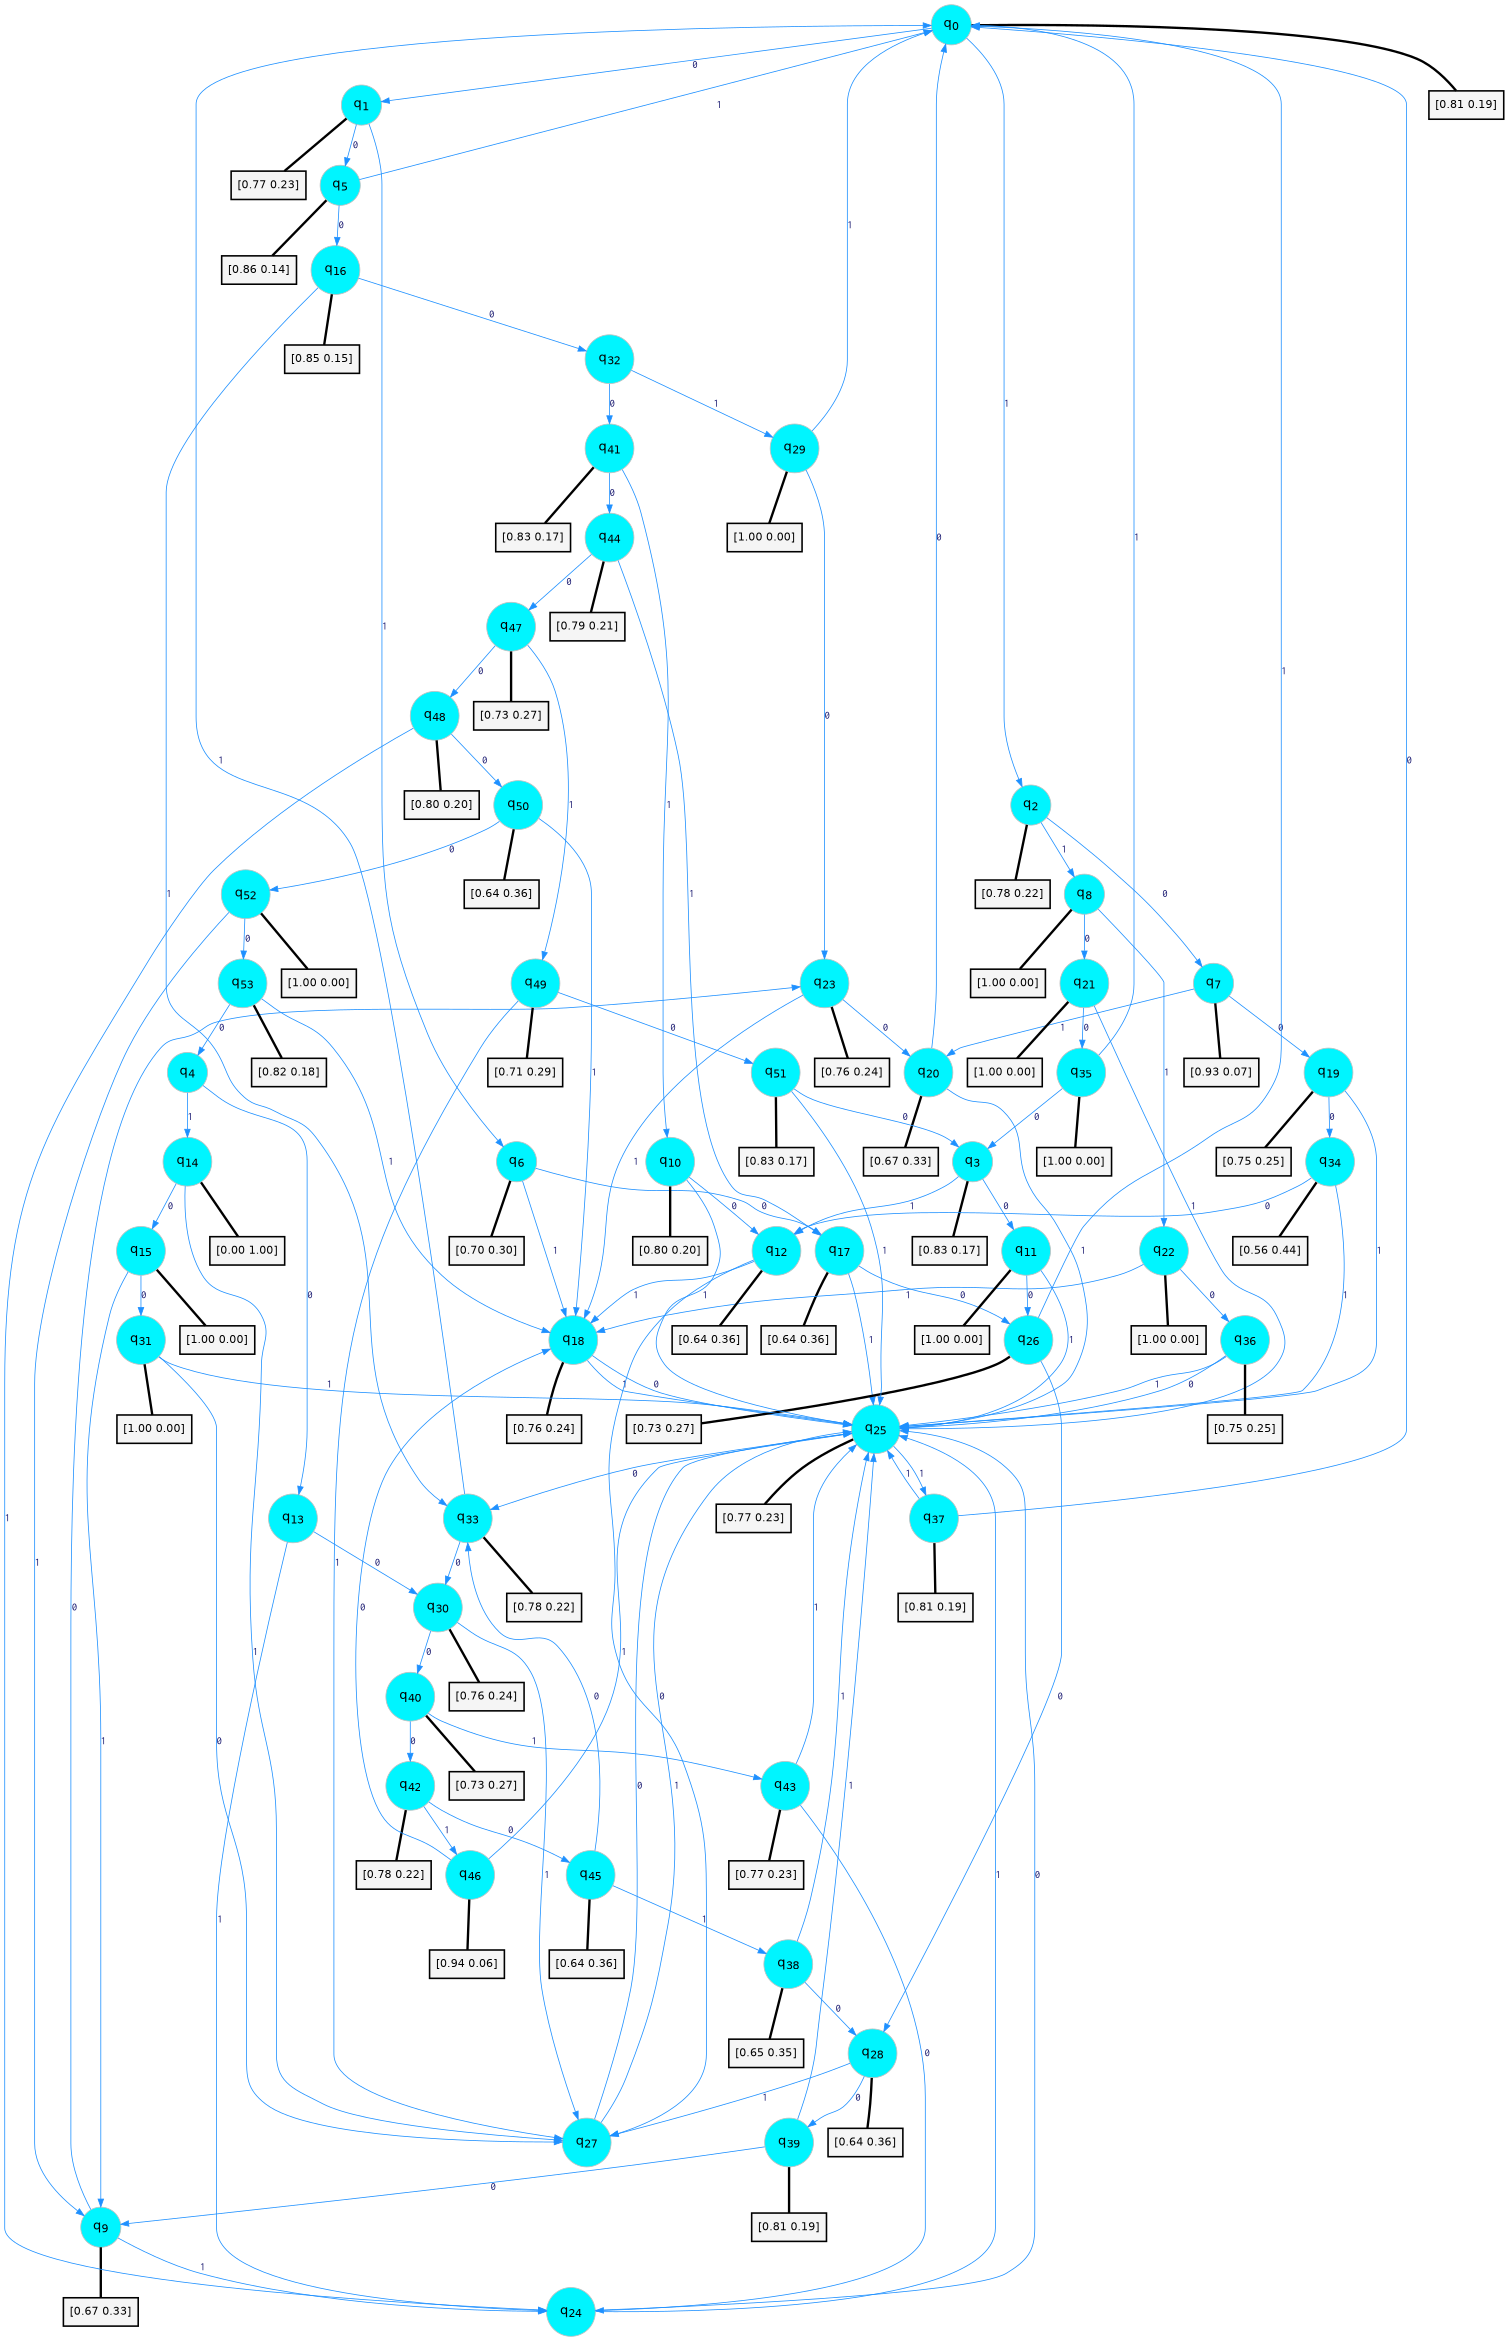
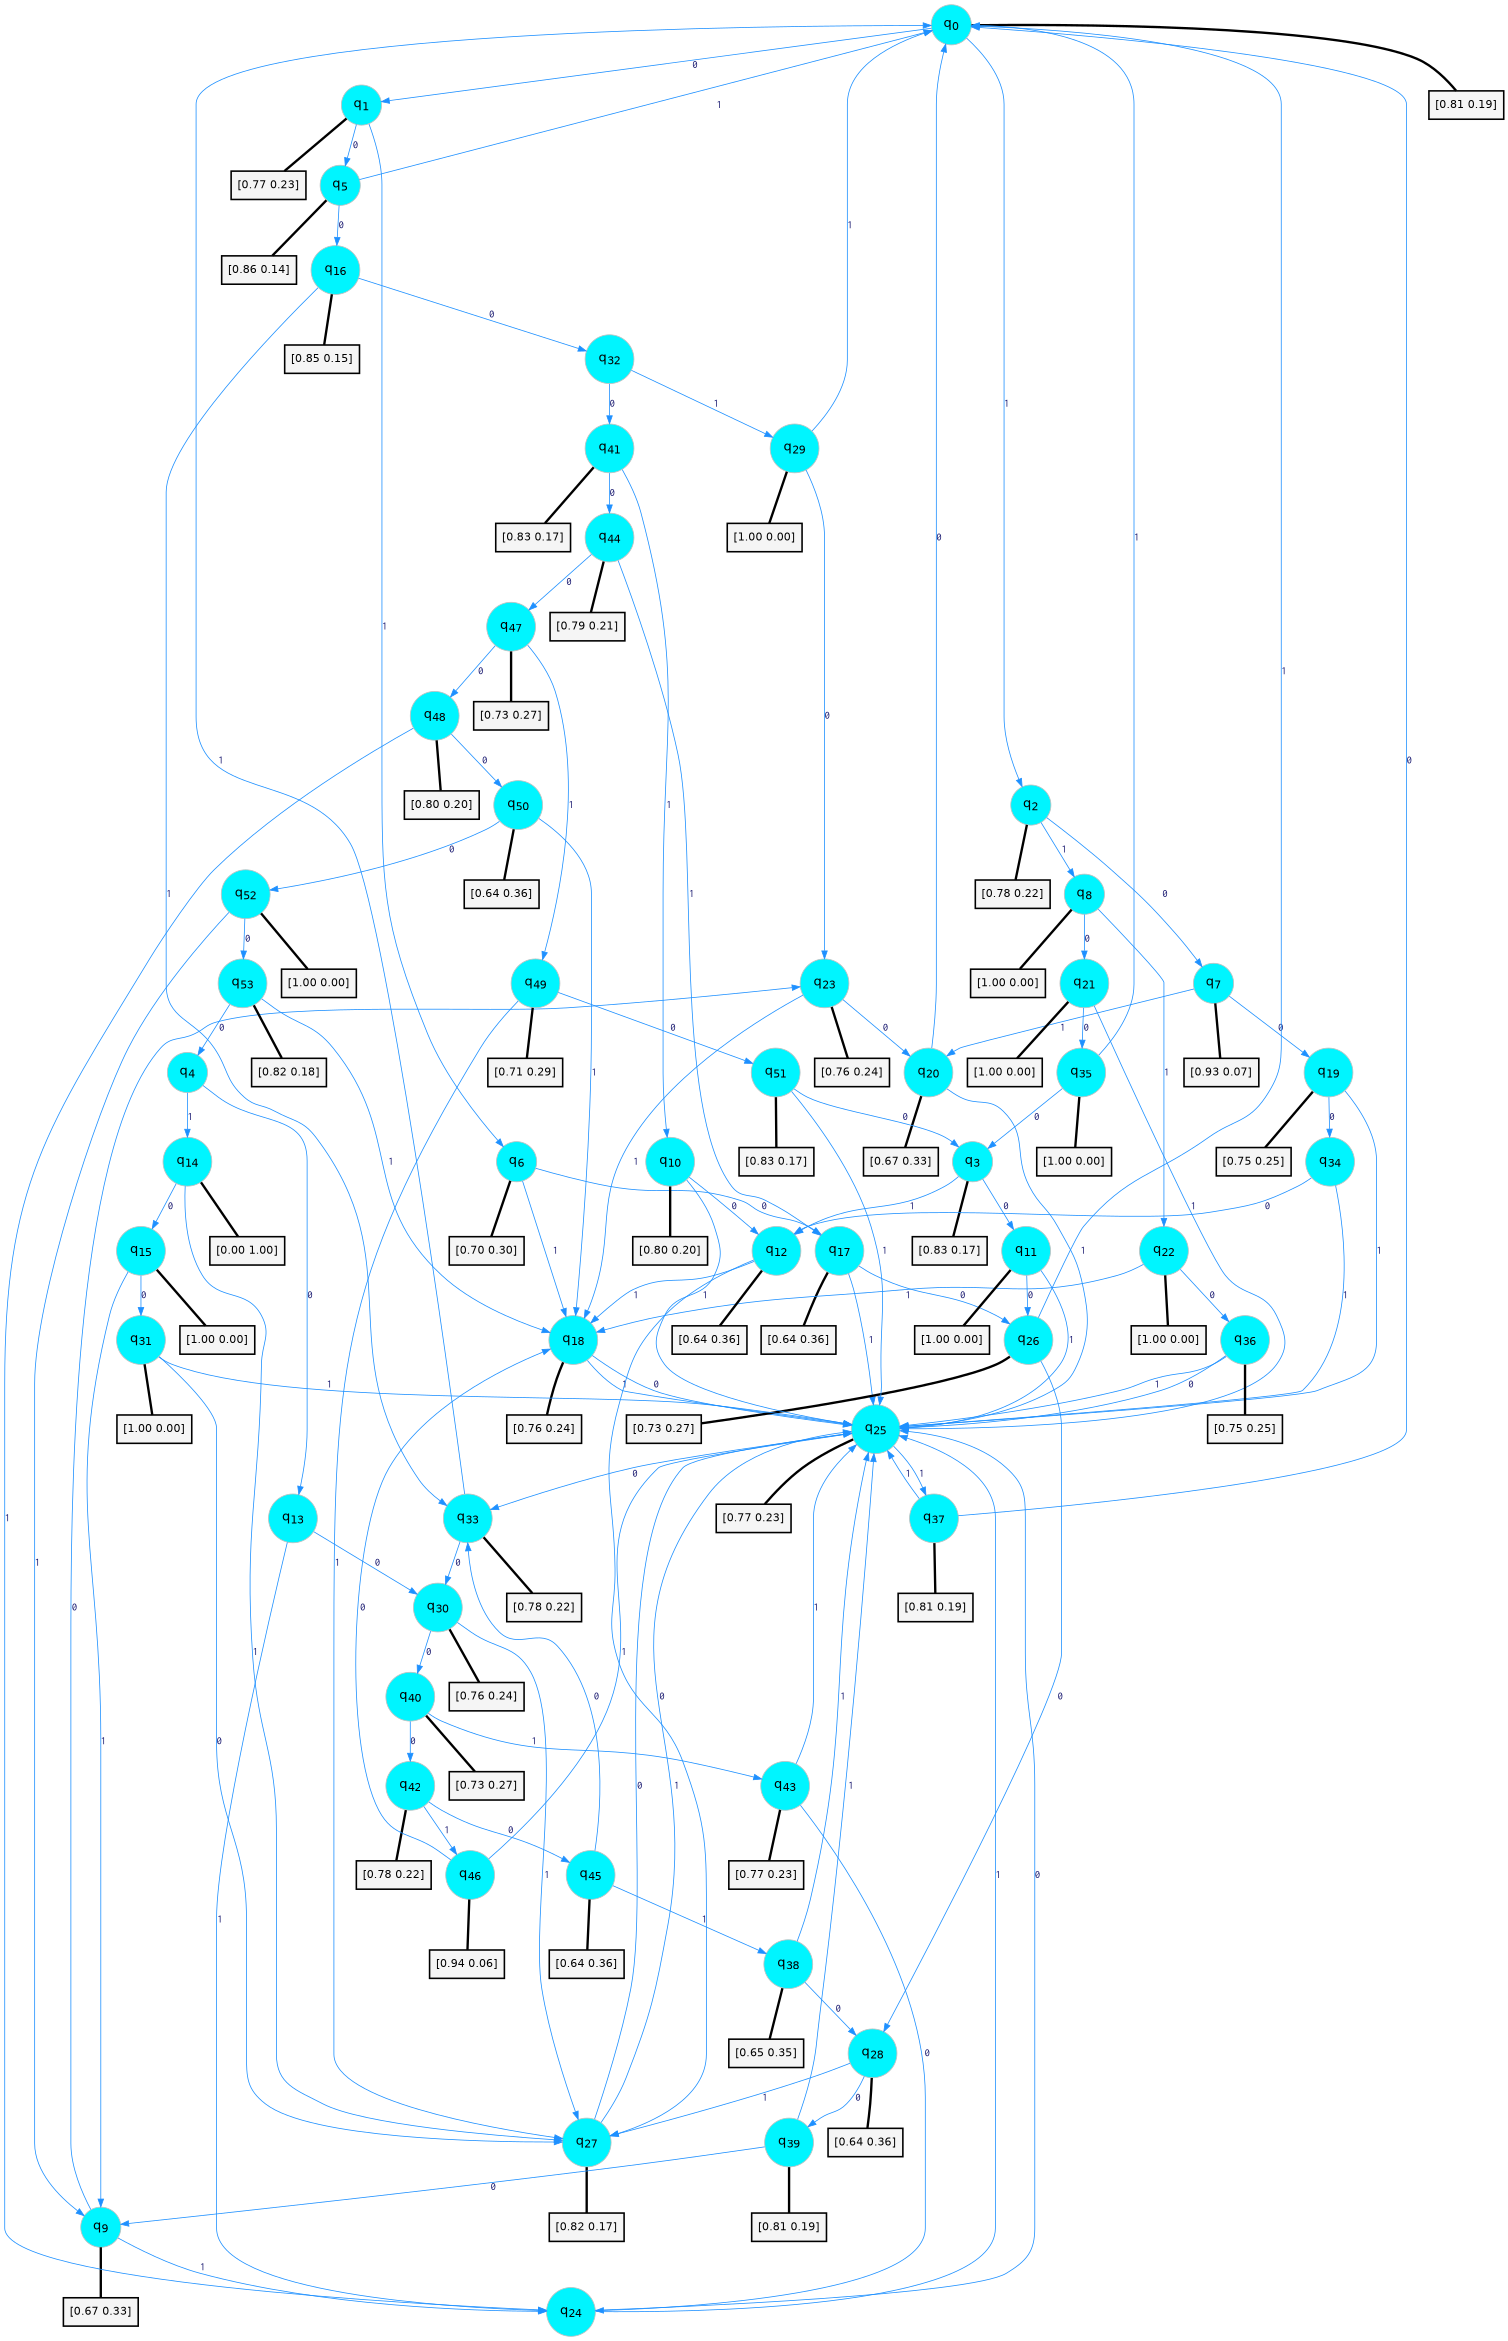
(1270, 1251) -> none
none -> (587, 2227)
